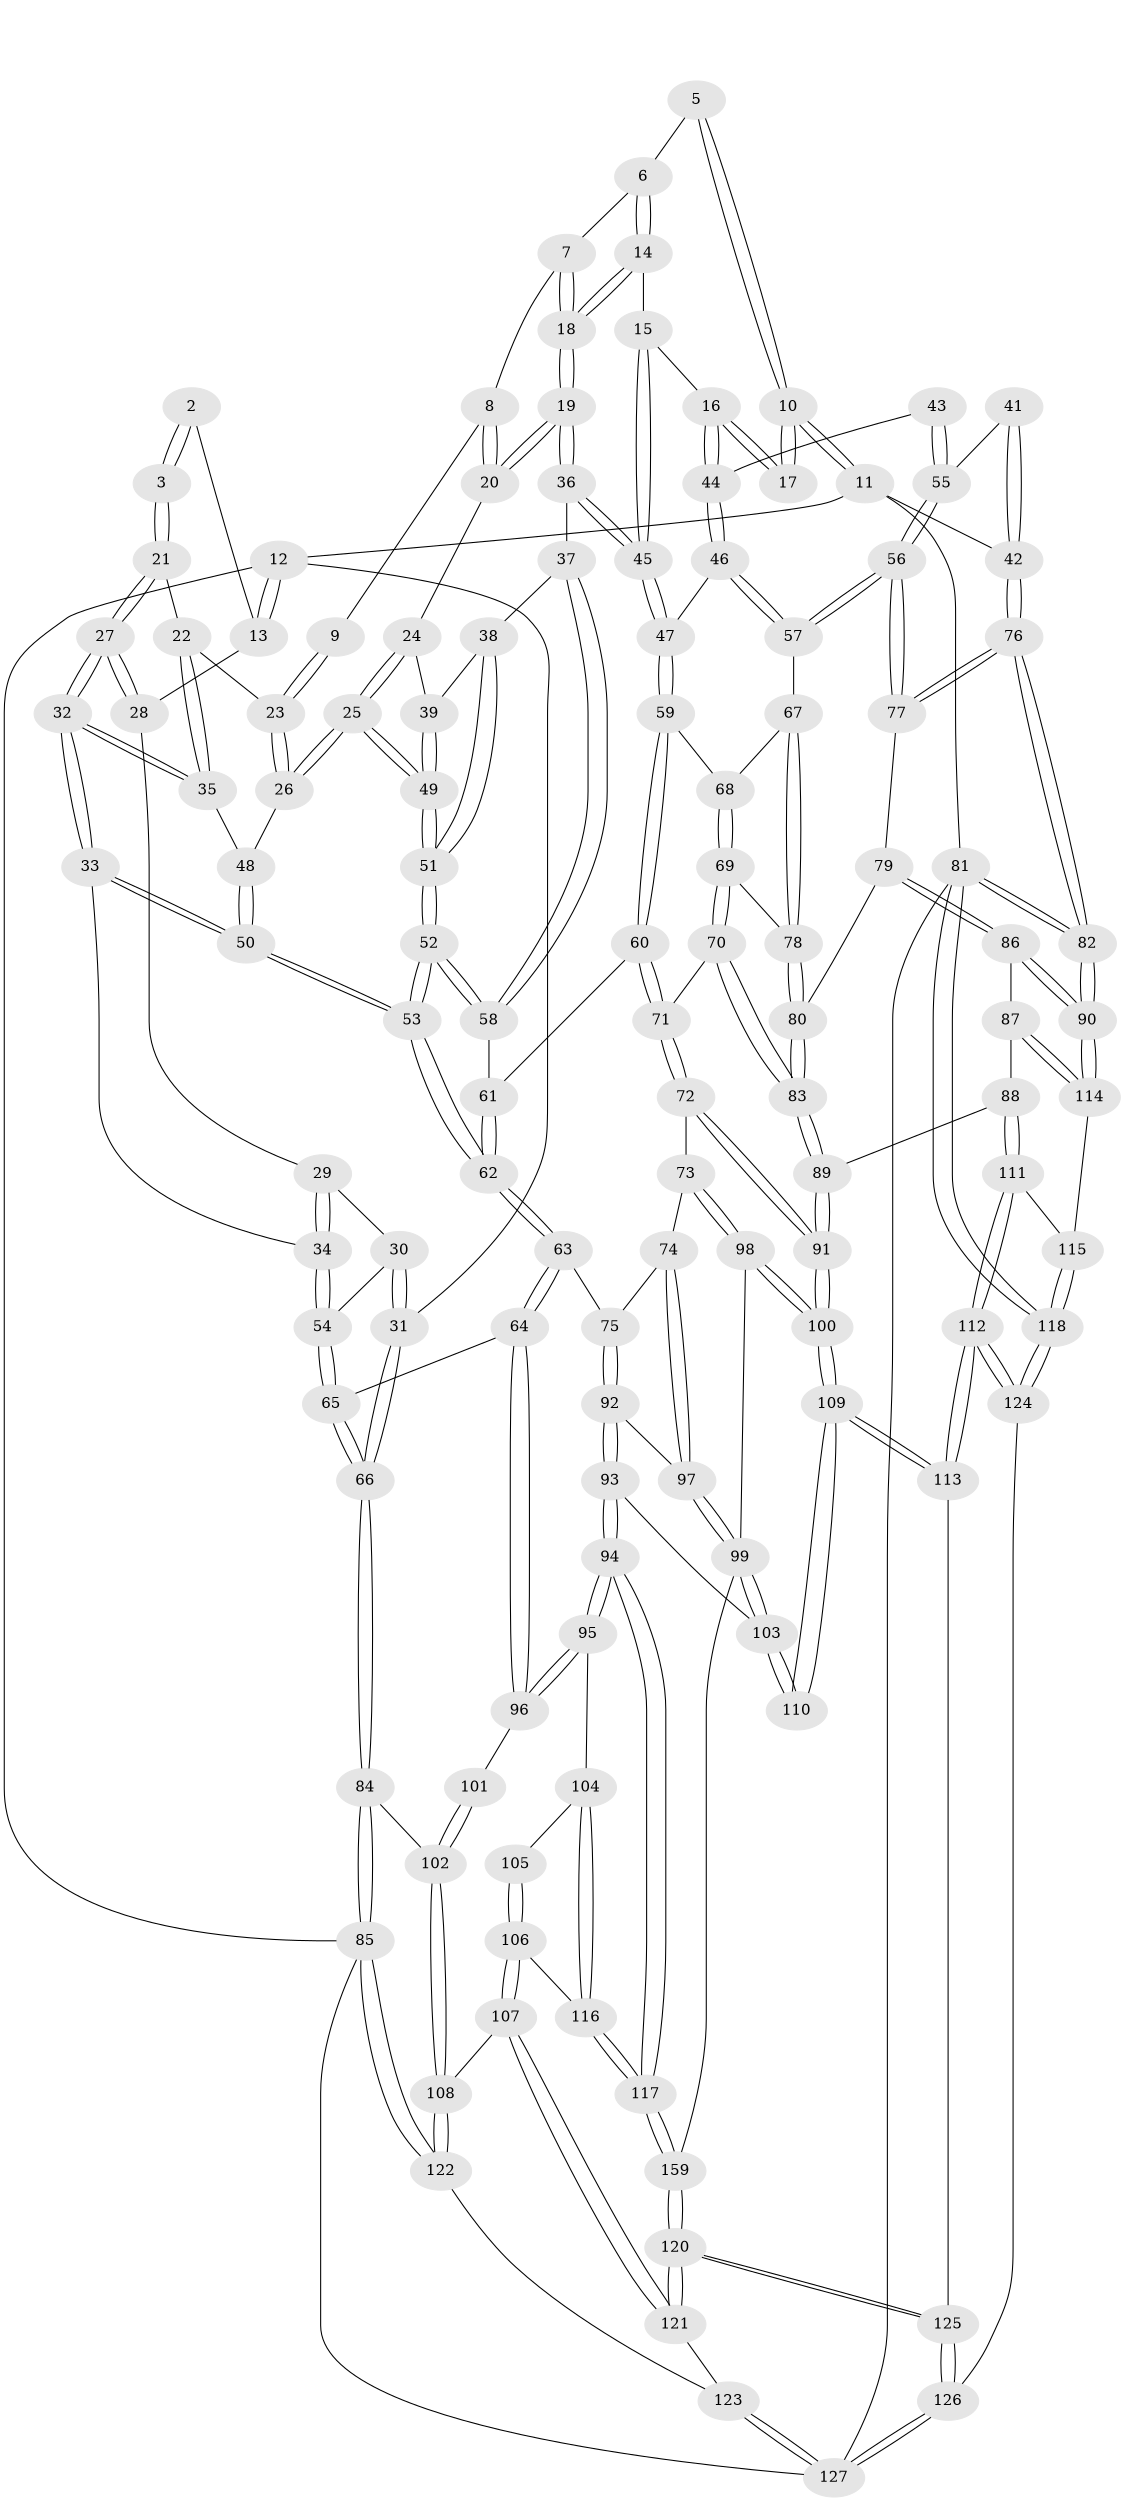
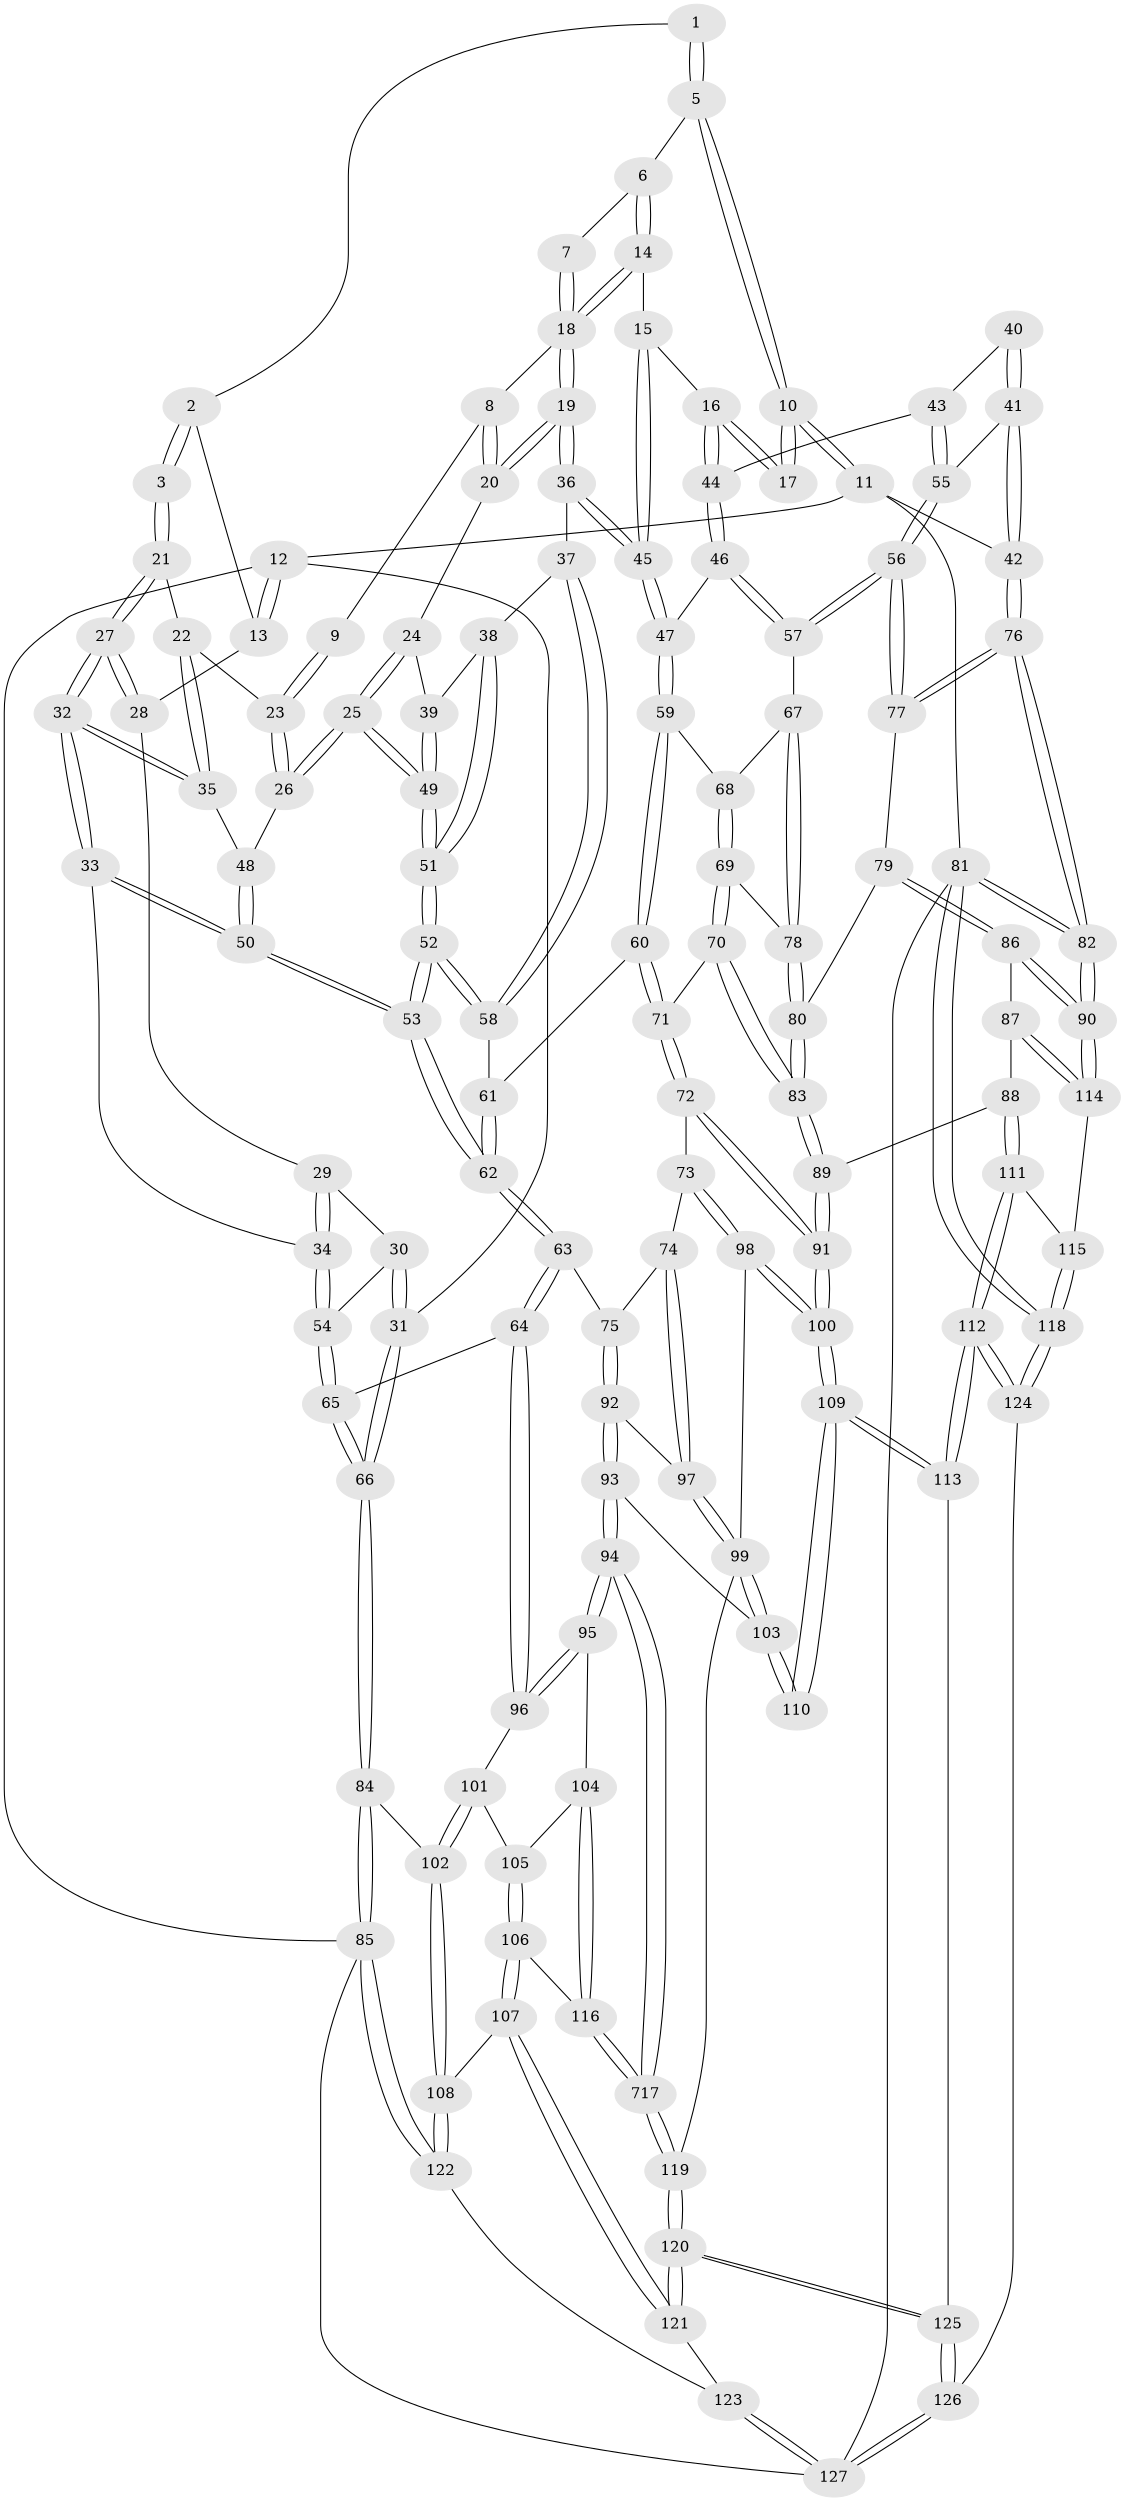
none -> (697, 23)
(520, 327) -> (528, 368)
none -> (1014, 330)
none -> (495, 1826)
(646, 2094) -> (646, 2094)
(675, 2171) -> (675, 2171)
